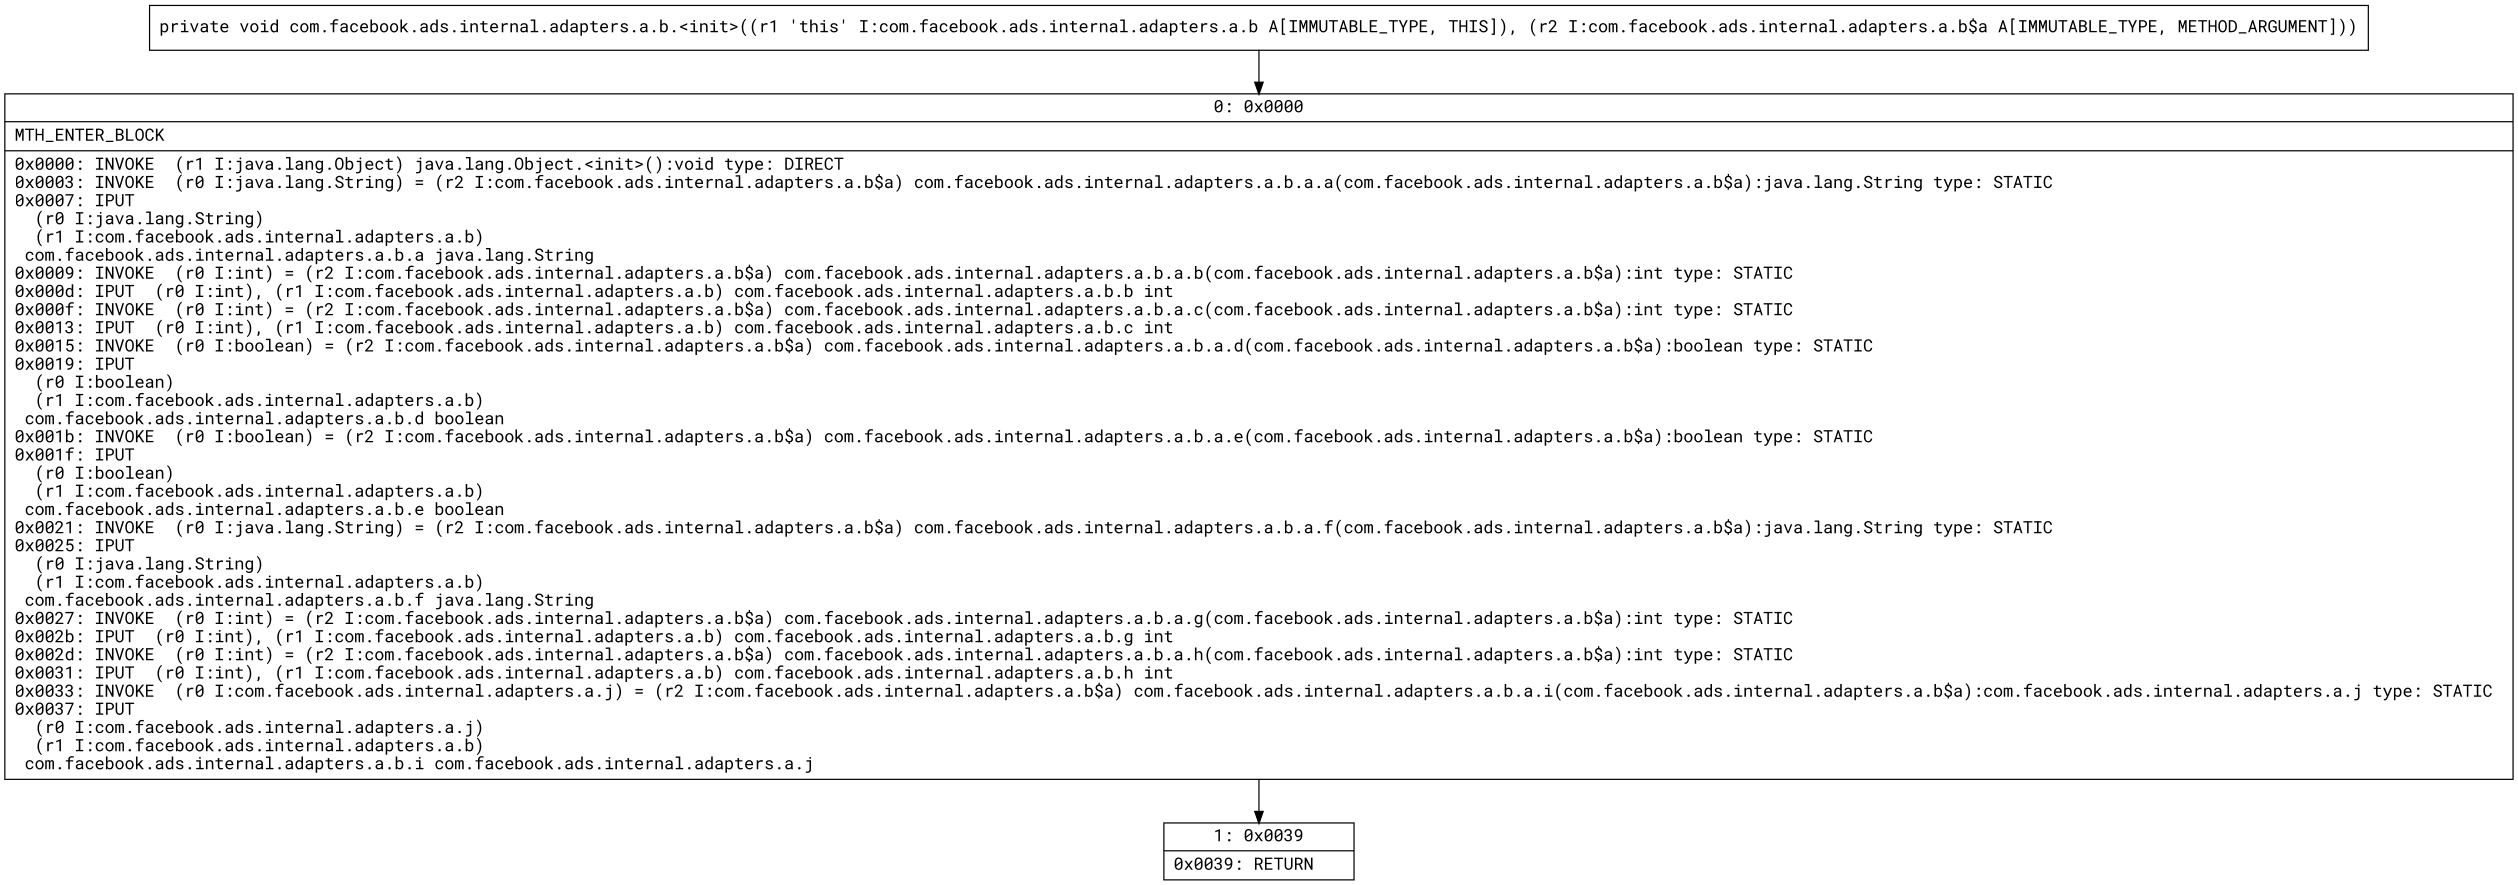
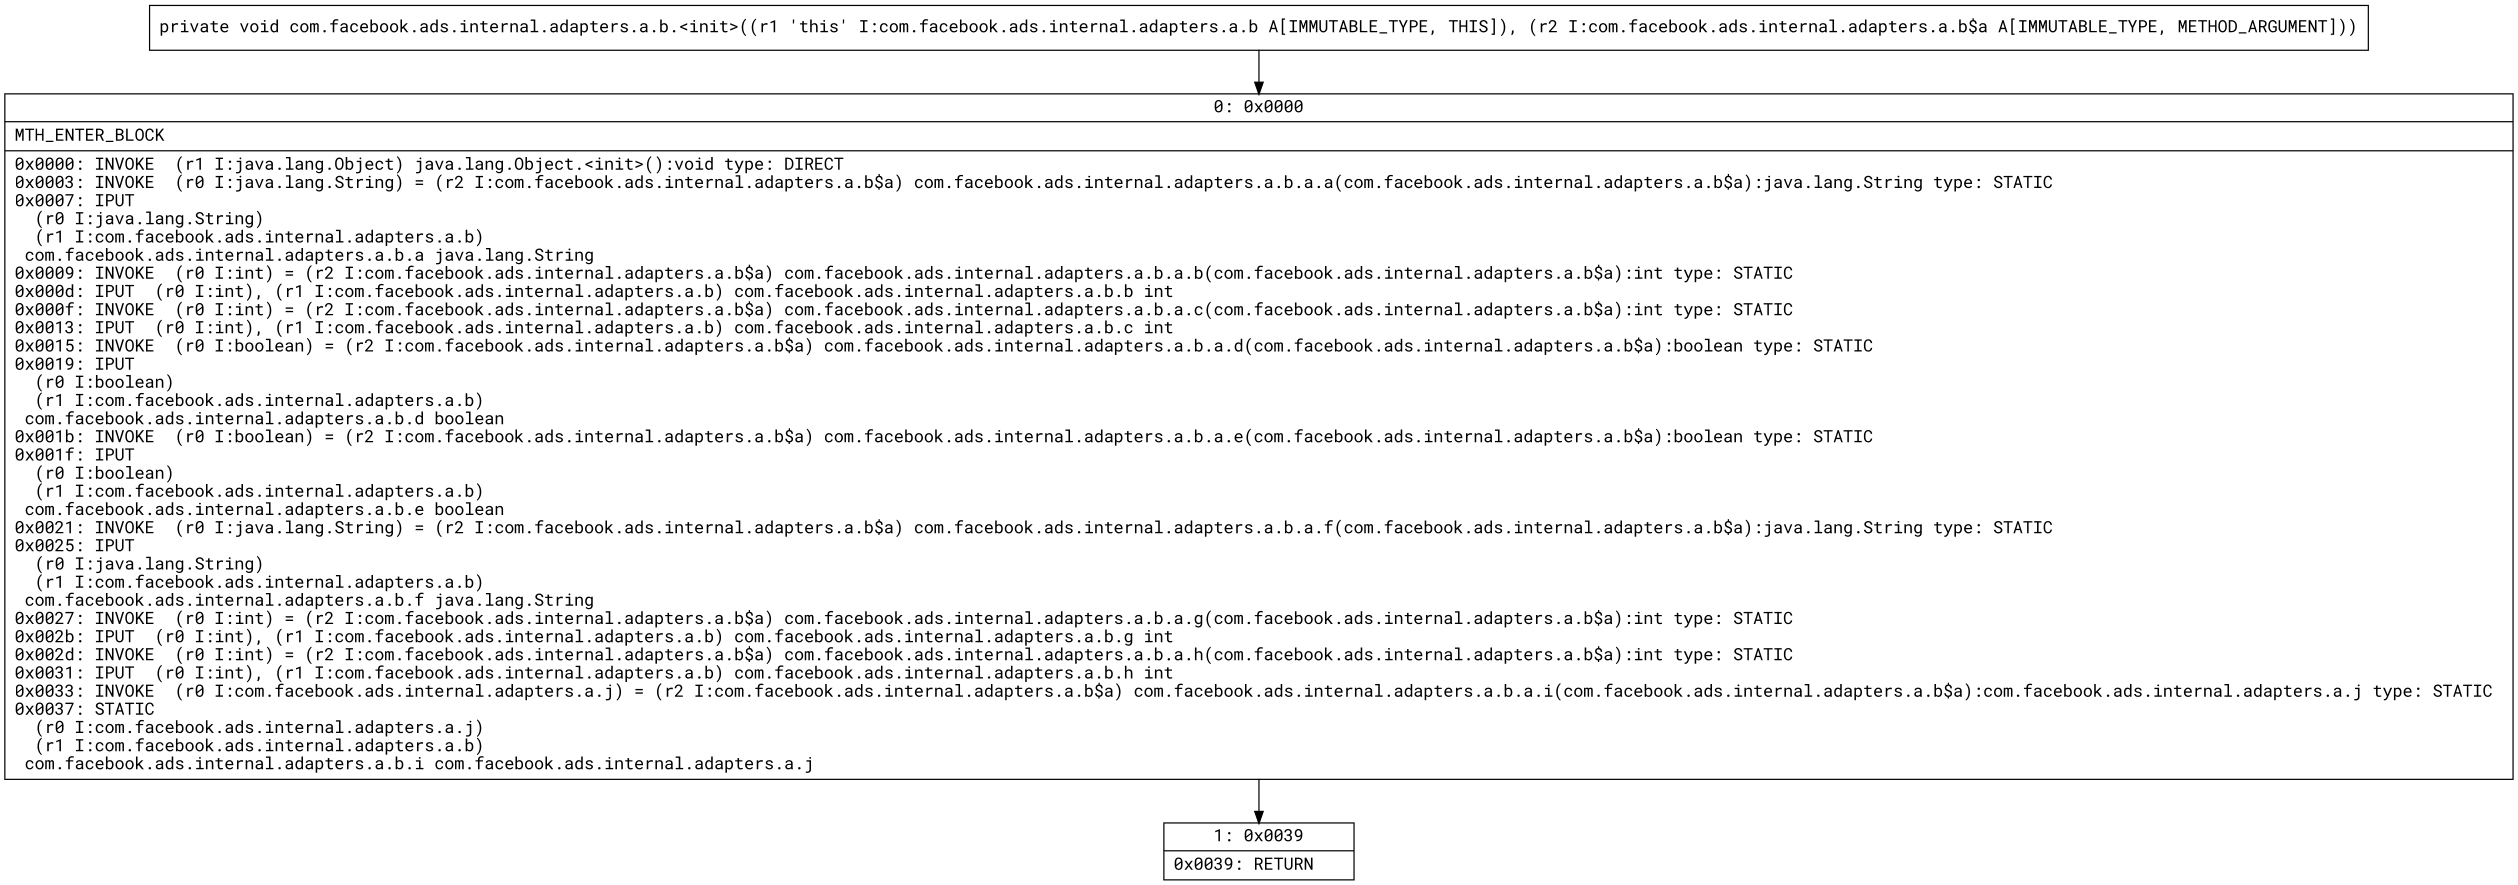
(85, 710) -> (95, 710)
